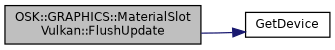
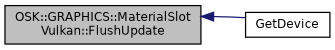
(217, 33) -> (230, 17)
